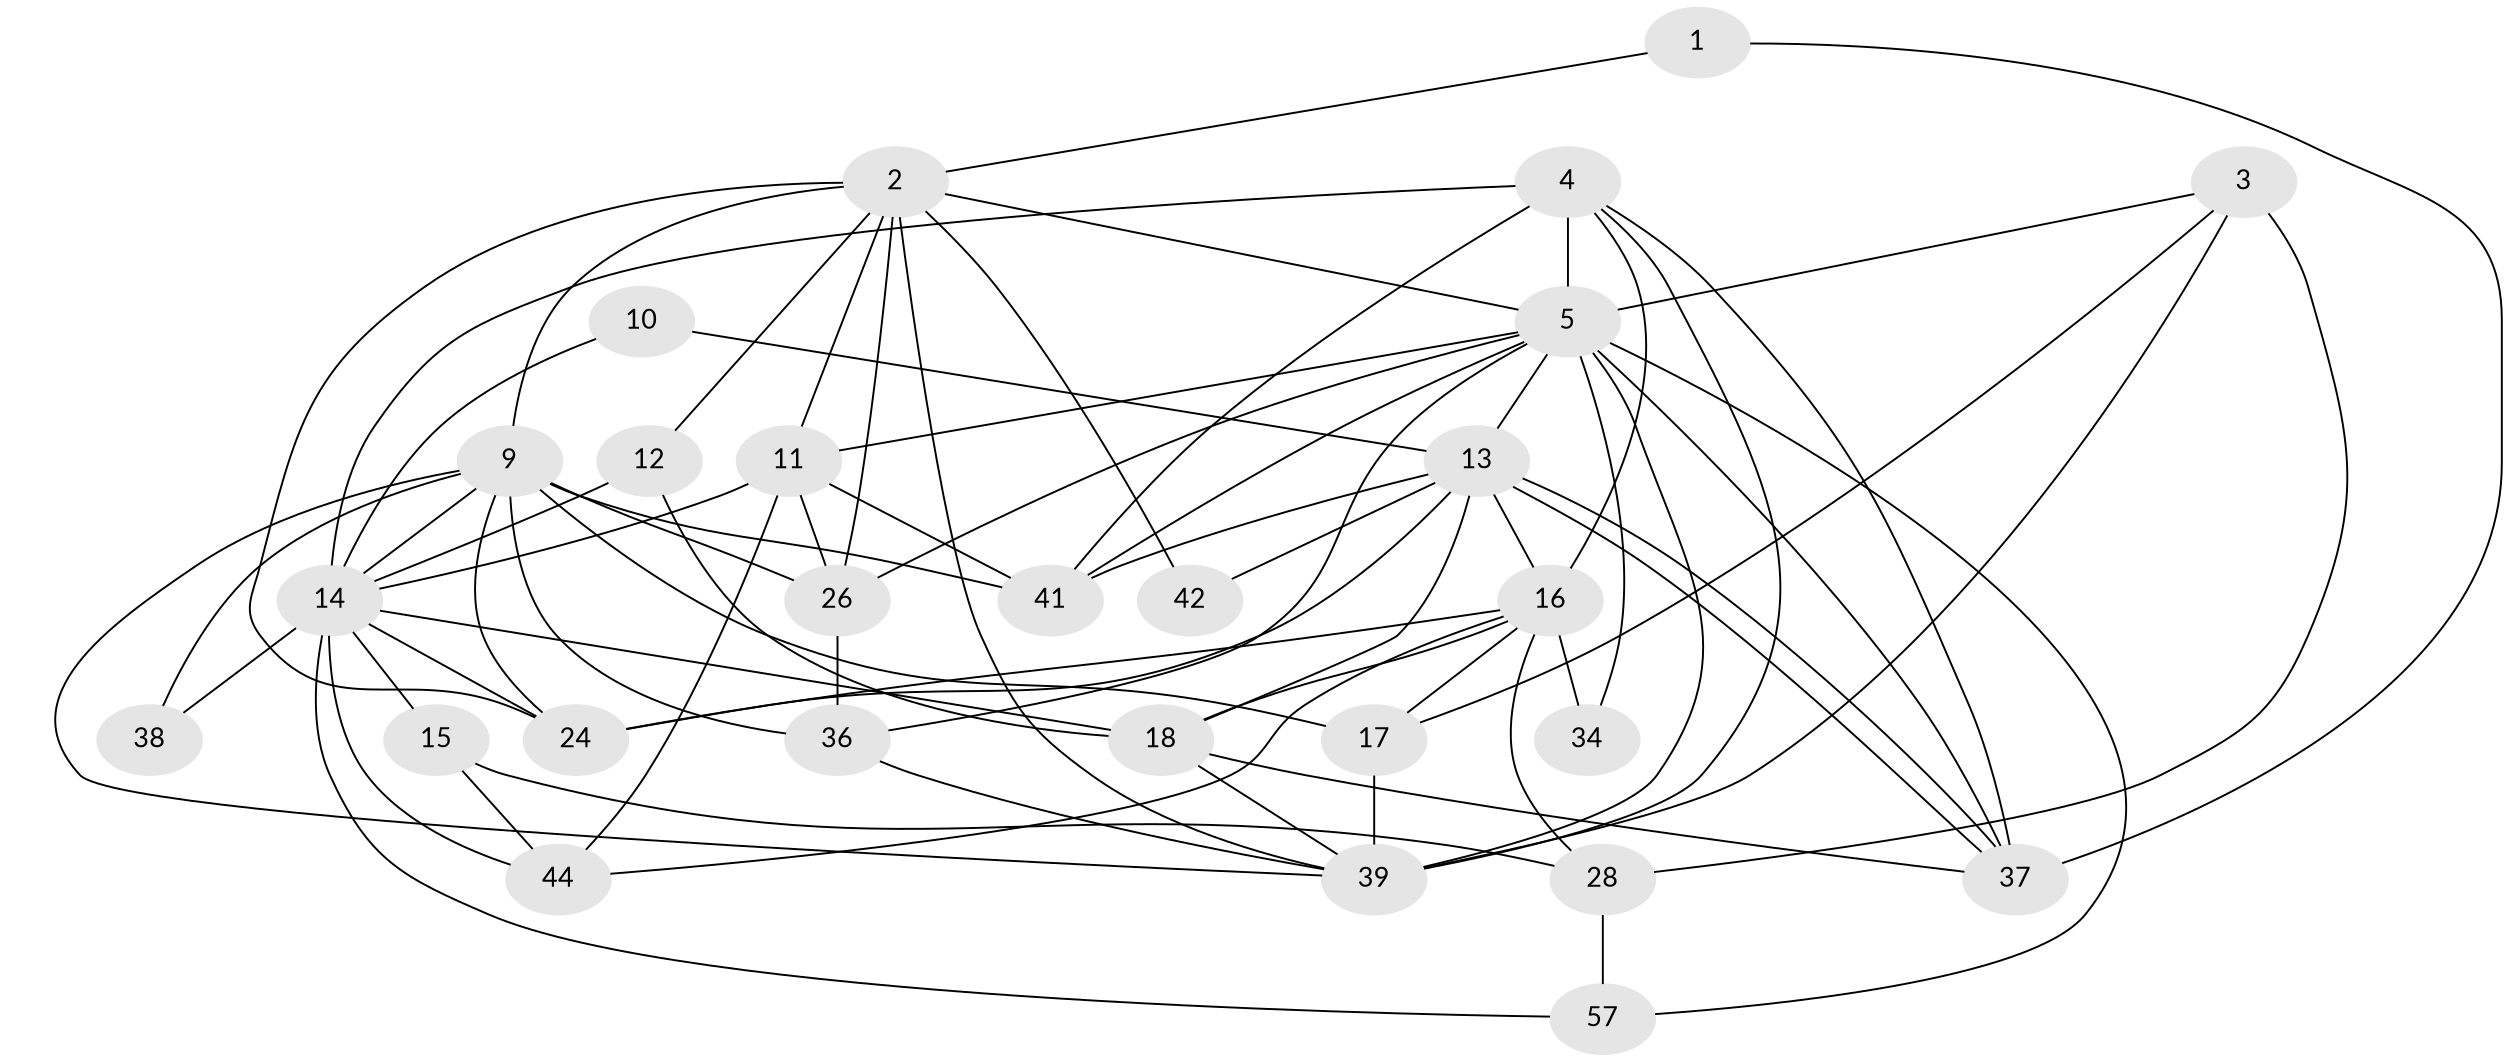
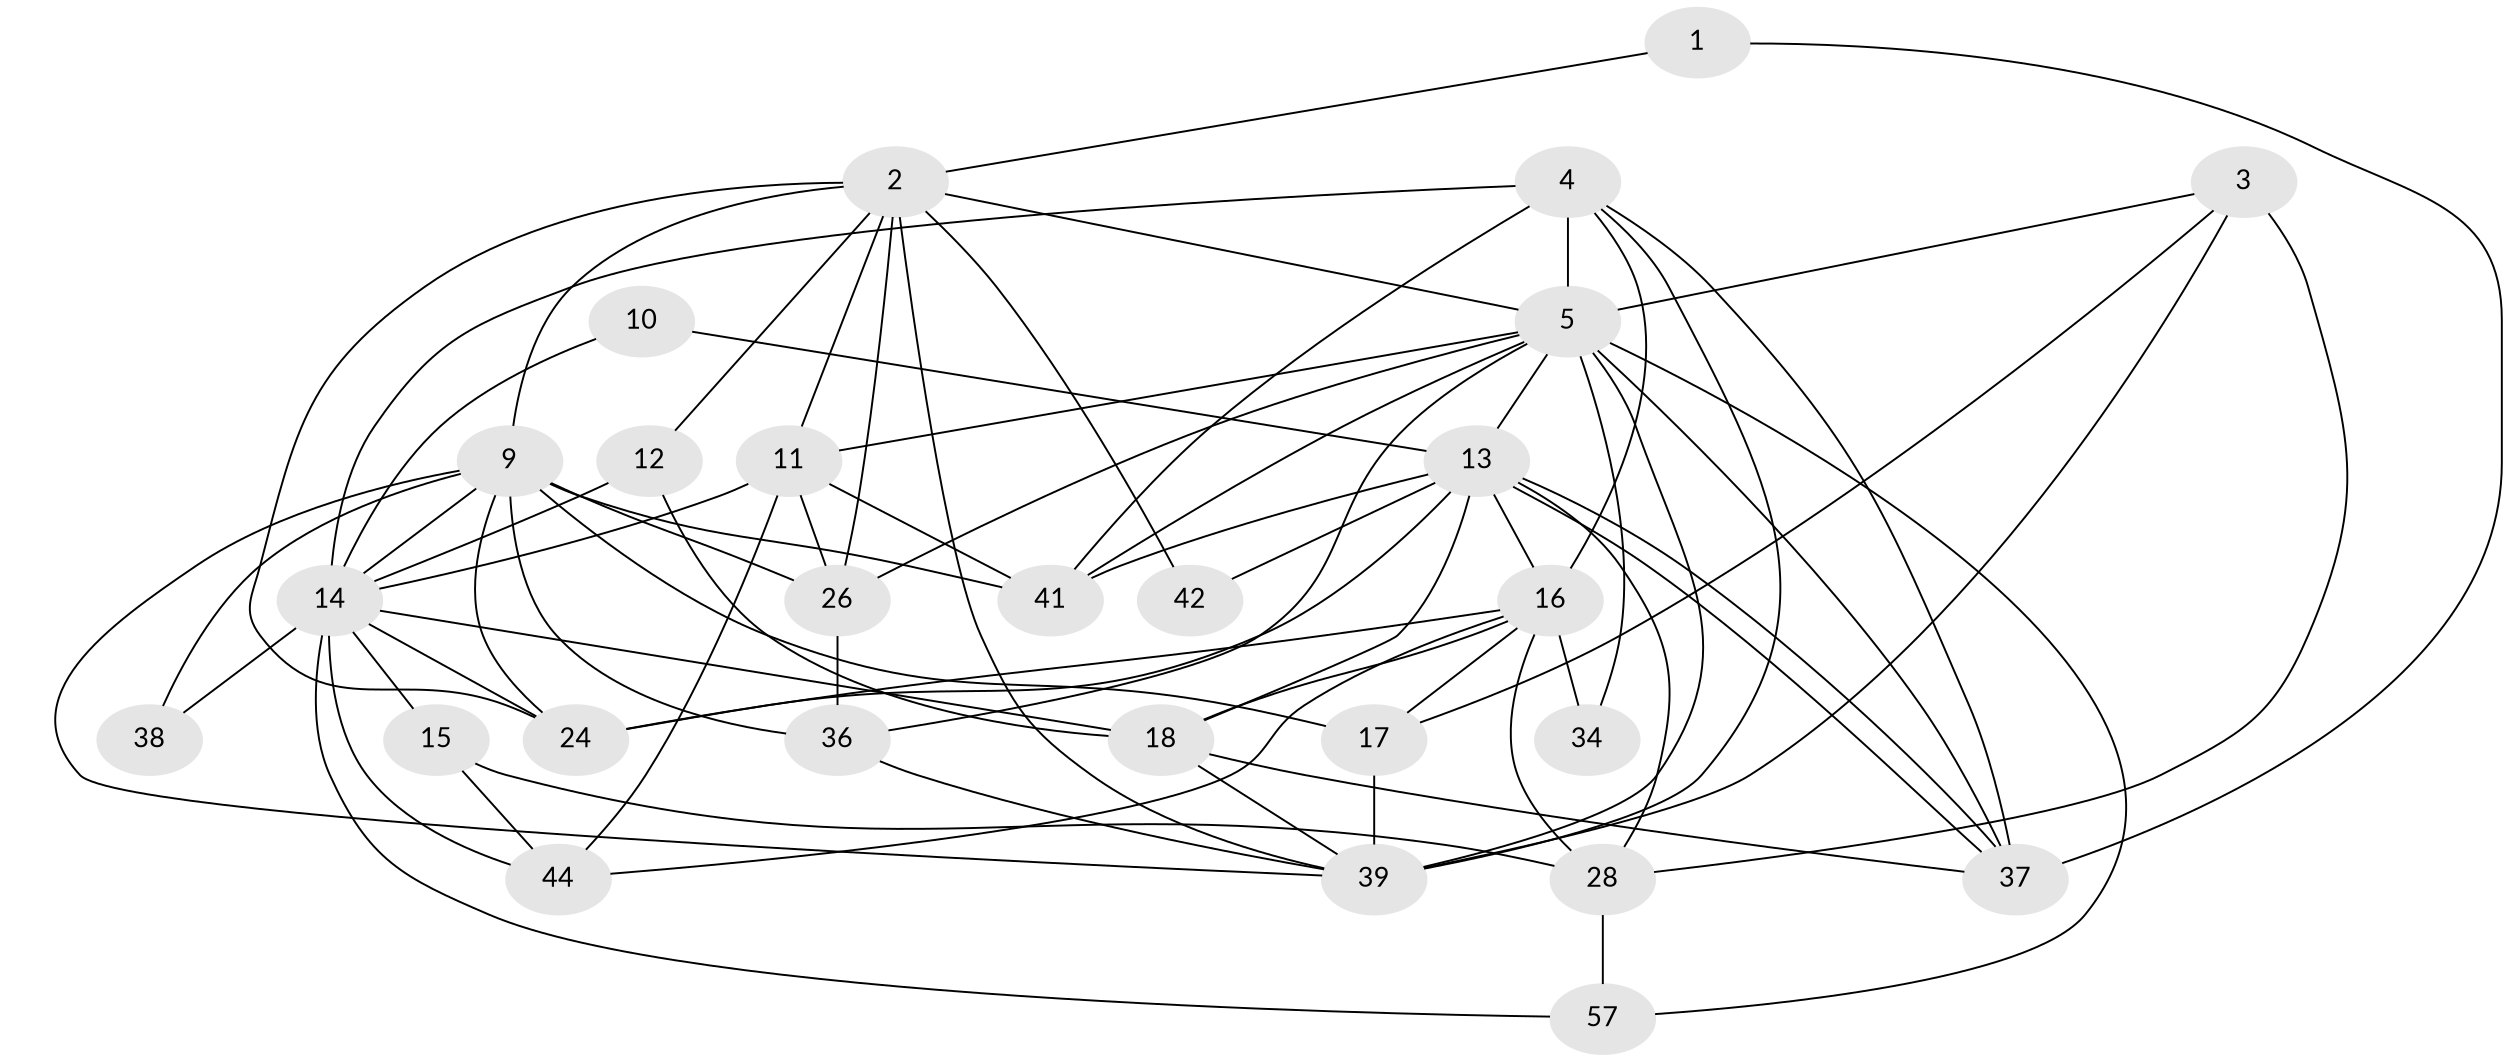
none -> (1660, 639)
